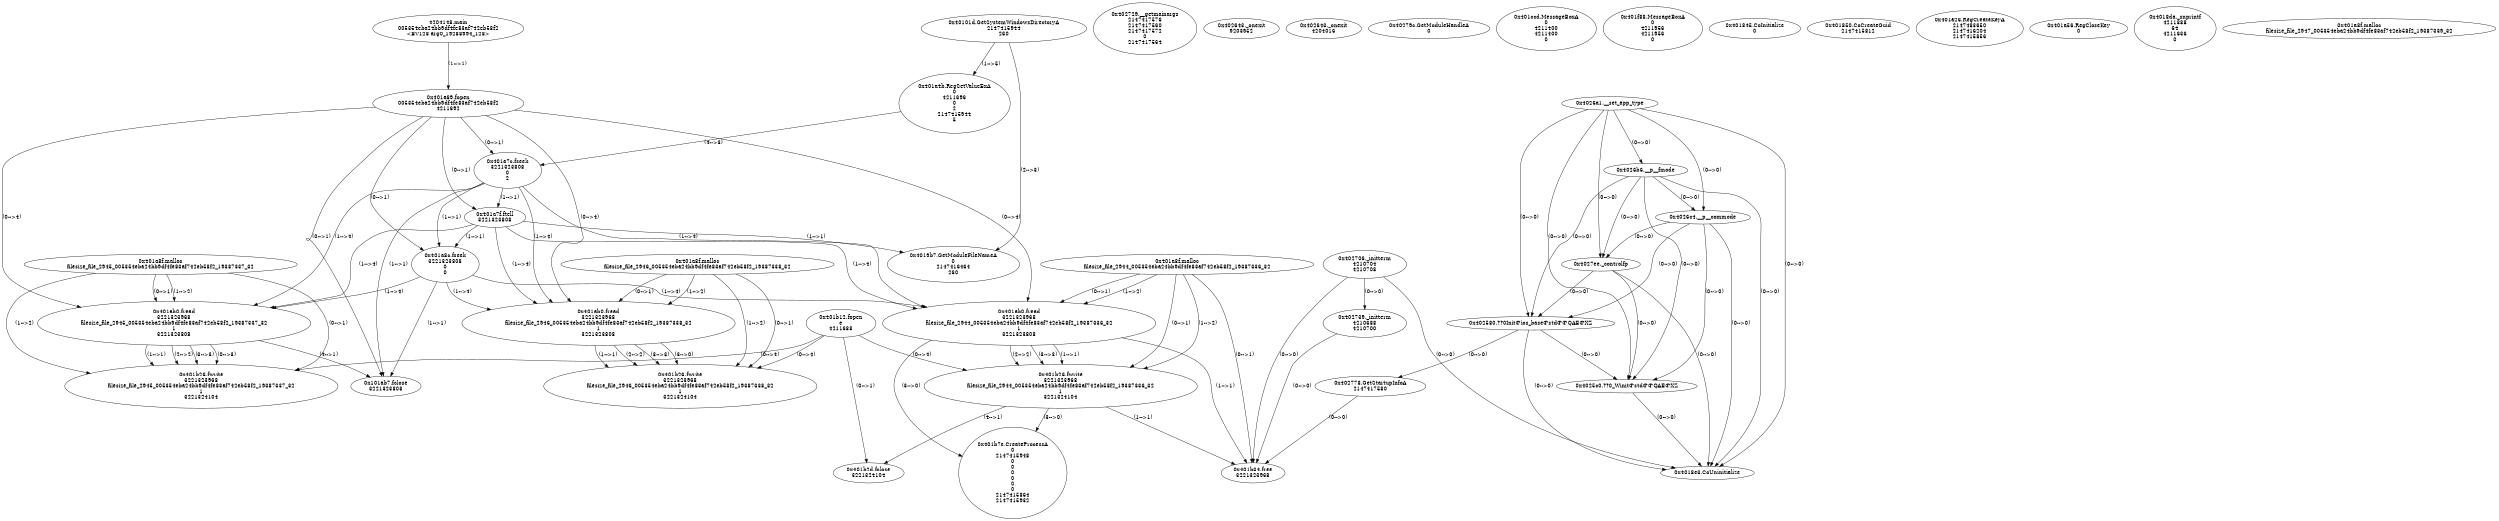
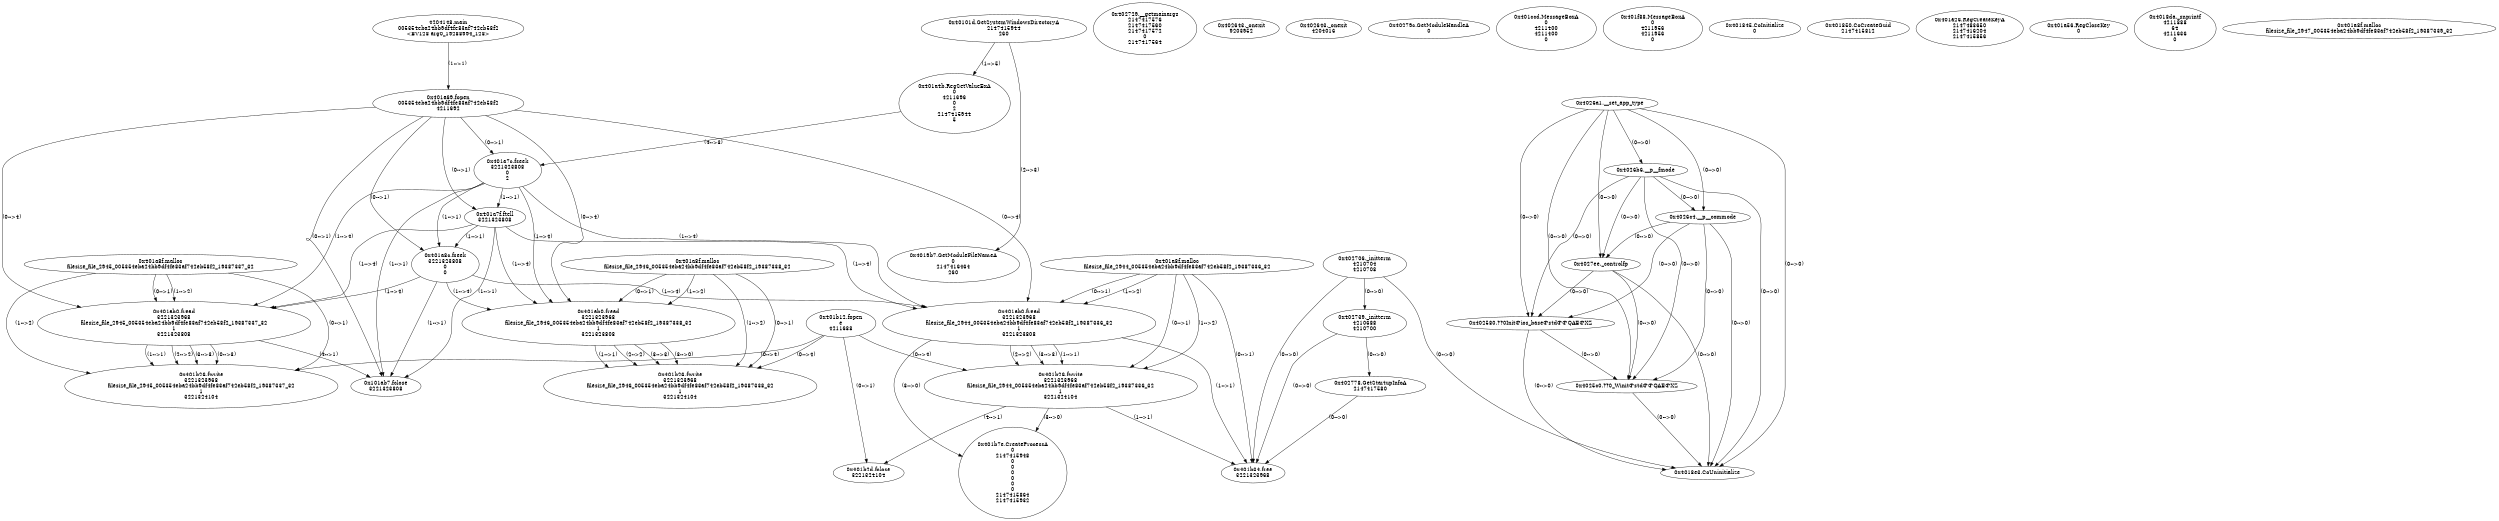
(712, 234) -> (456, 304)
(1461, 356) -> (1368, 355)
